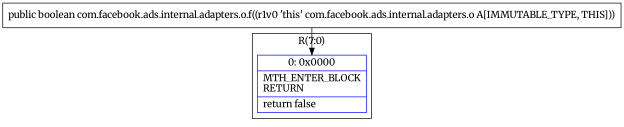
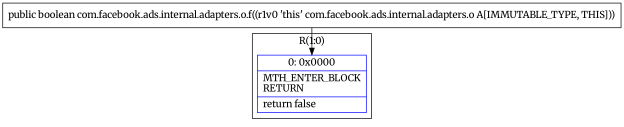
(312, 41) -> (312, 41)
